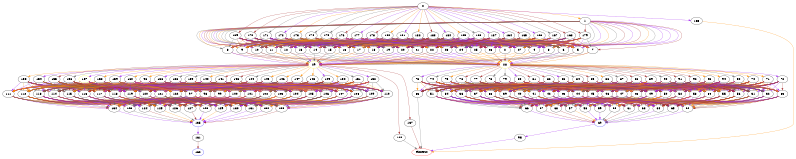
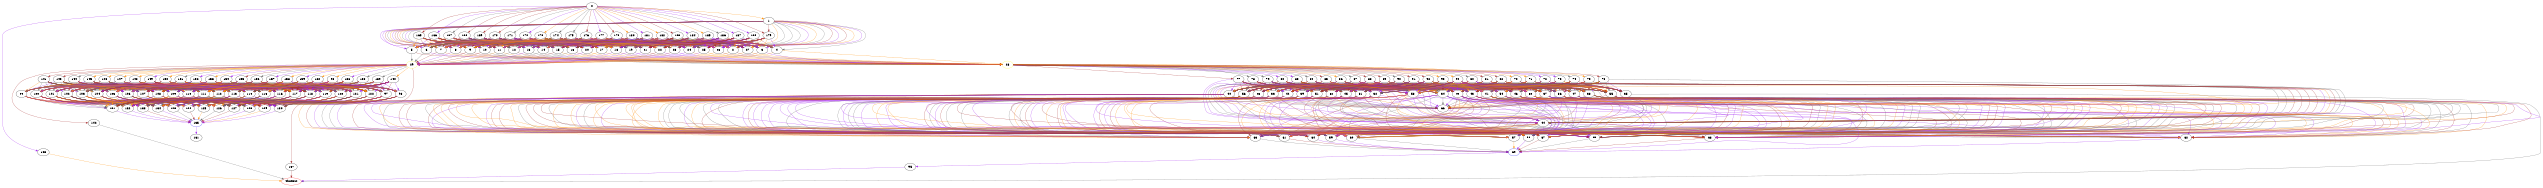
(85, 79) -> (272, 79)
(554, 101) -> (1493, 115)
(198, 152) -> none
